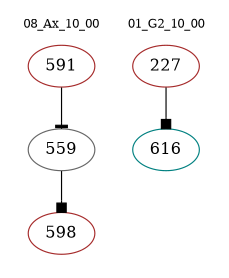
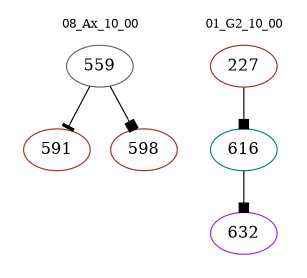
(62, 105) -> (80, 105)
none -> (244, 233)
